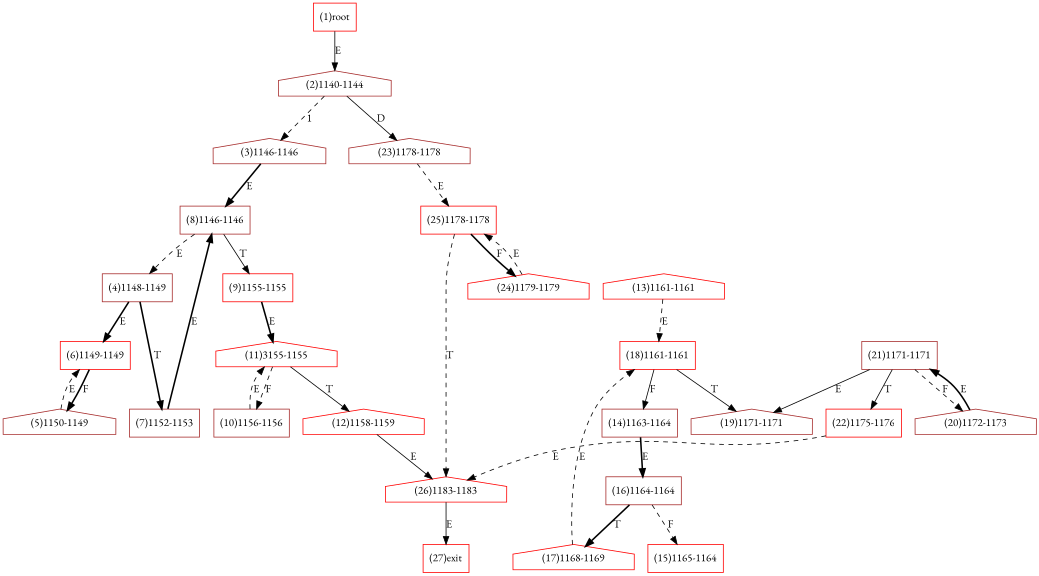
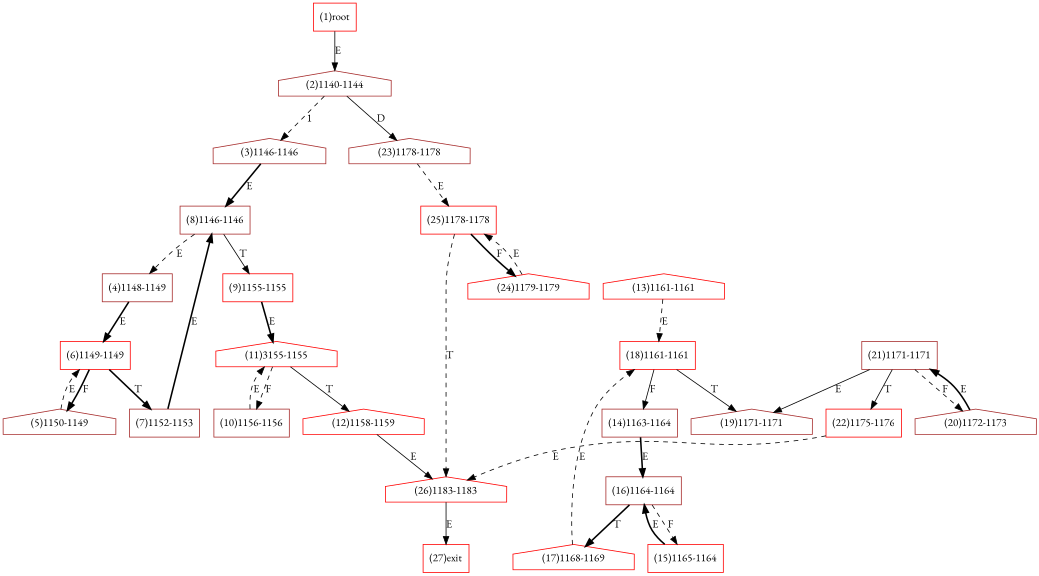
(150, 351) -> (127, 387)
none -> (652, 530)
